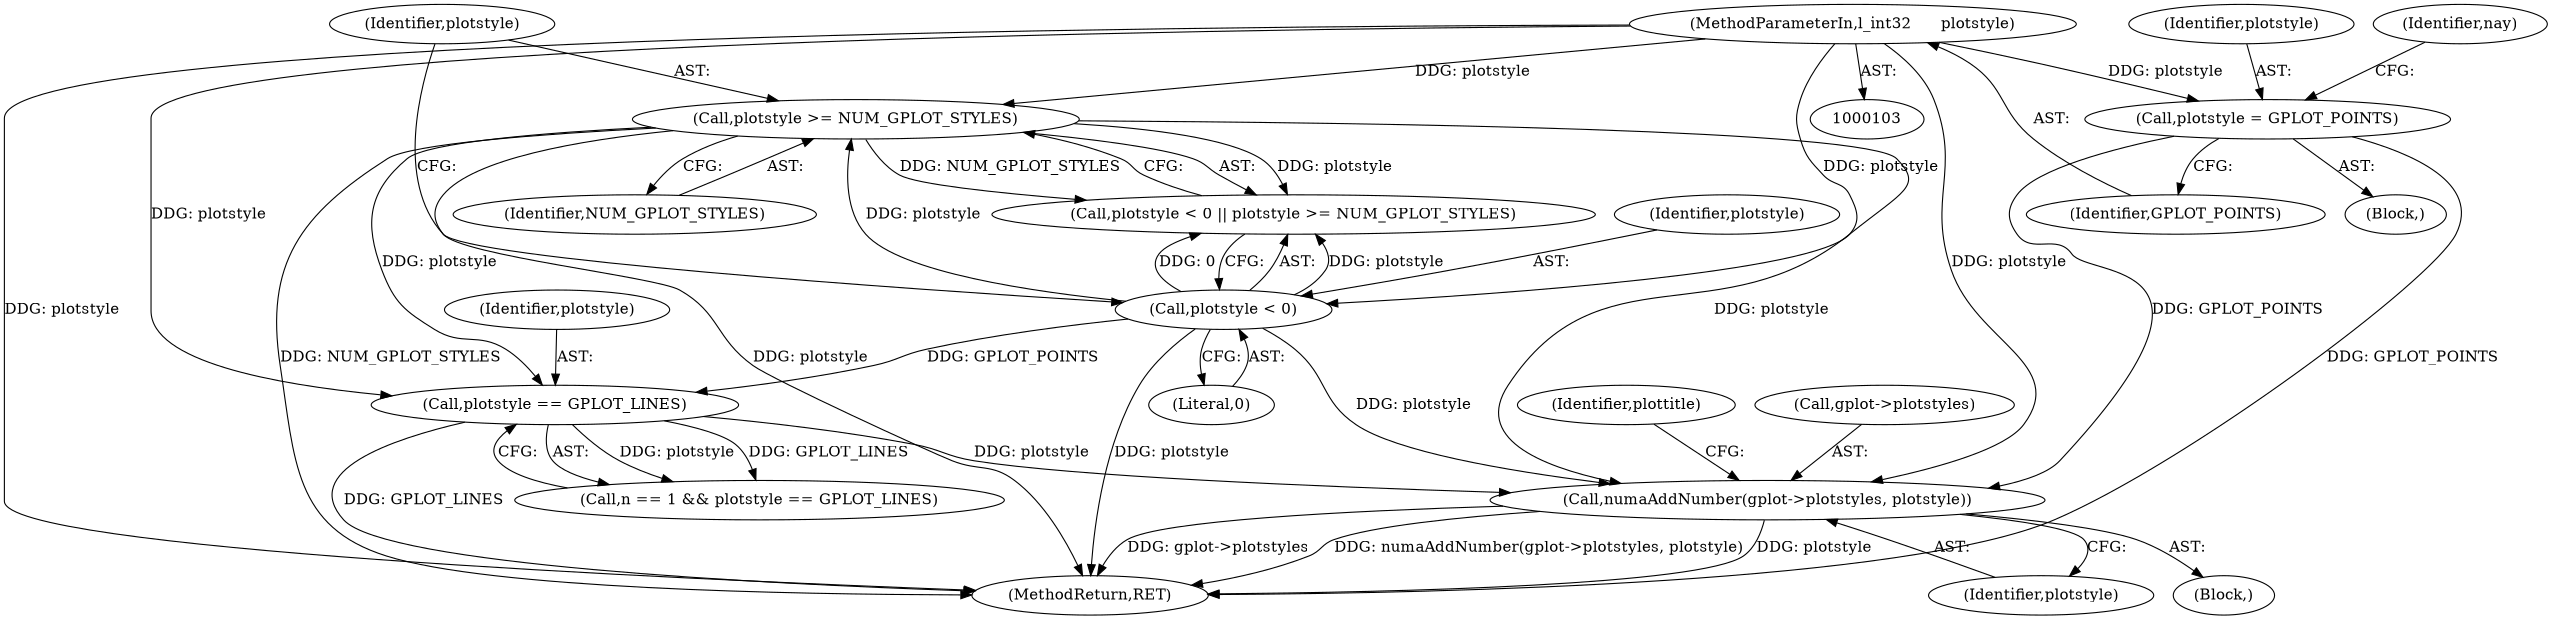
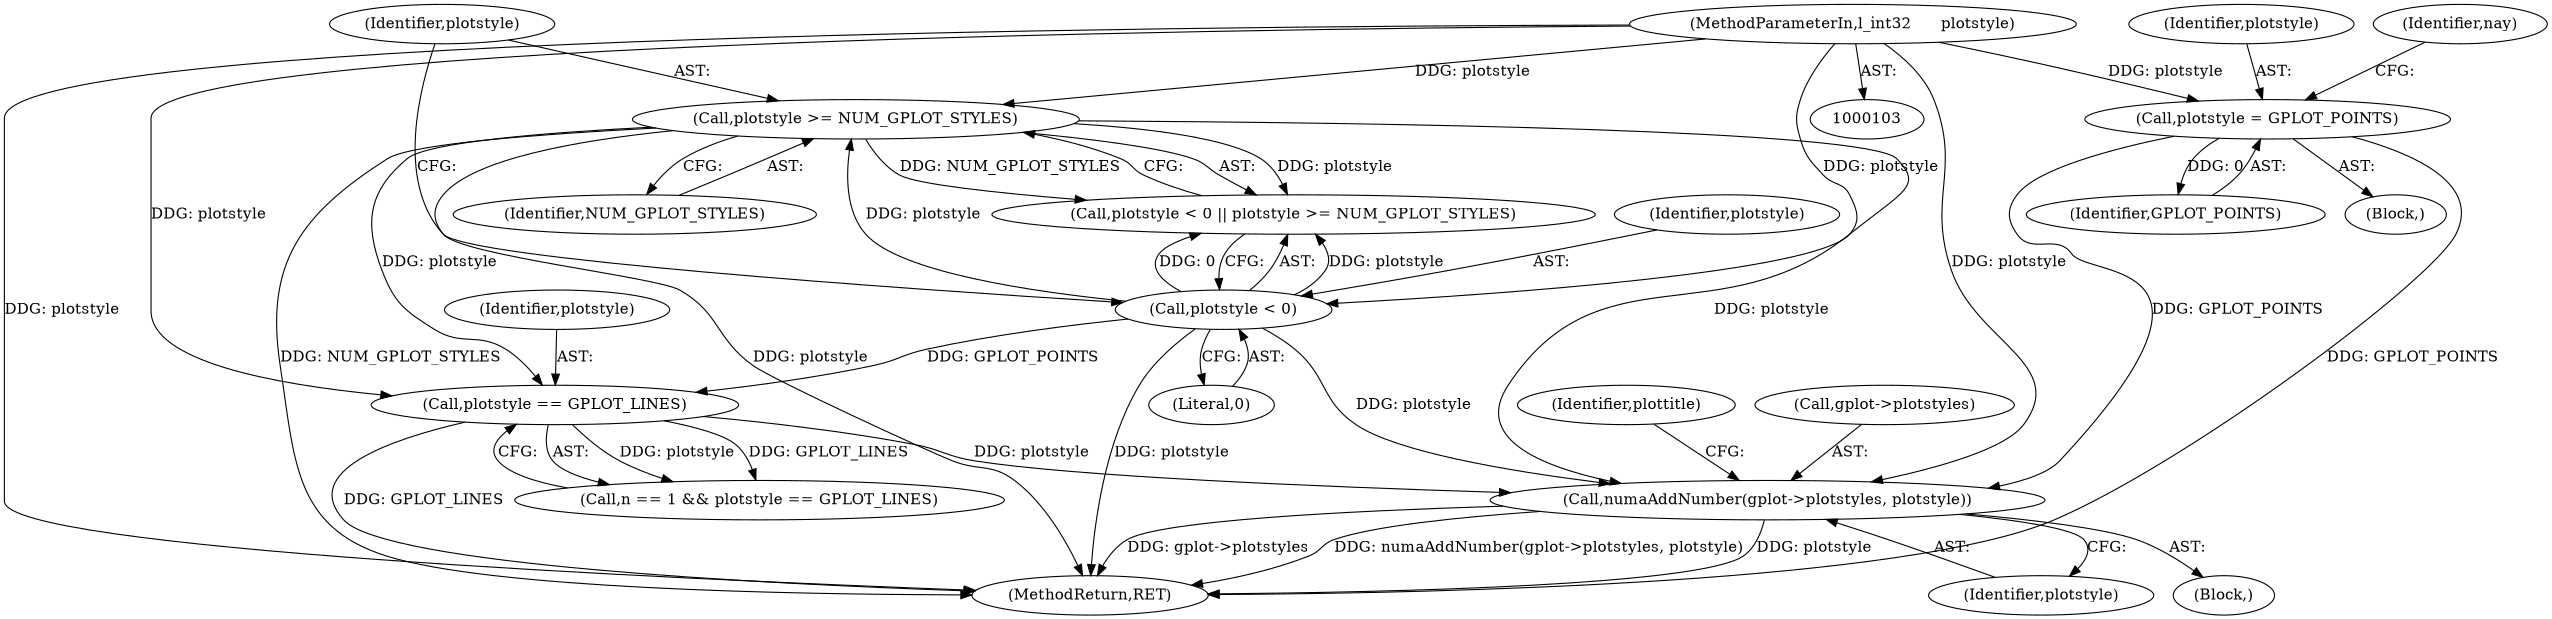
(2025, 131) -> (2238, 176)
(2216, 167) -> (2216, 167)
